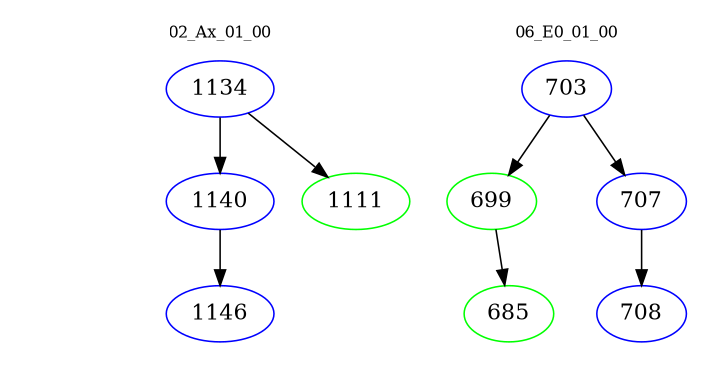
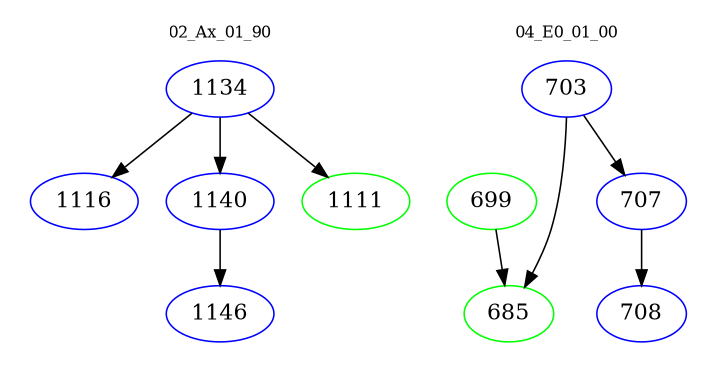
(220, 34) -> (220, 34)
(567, 34) -> (567, 34)
(534, 139) -> (559, 197)
none -> (84, 201)
